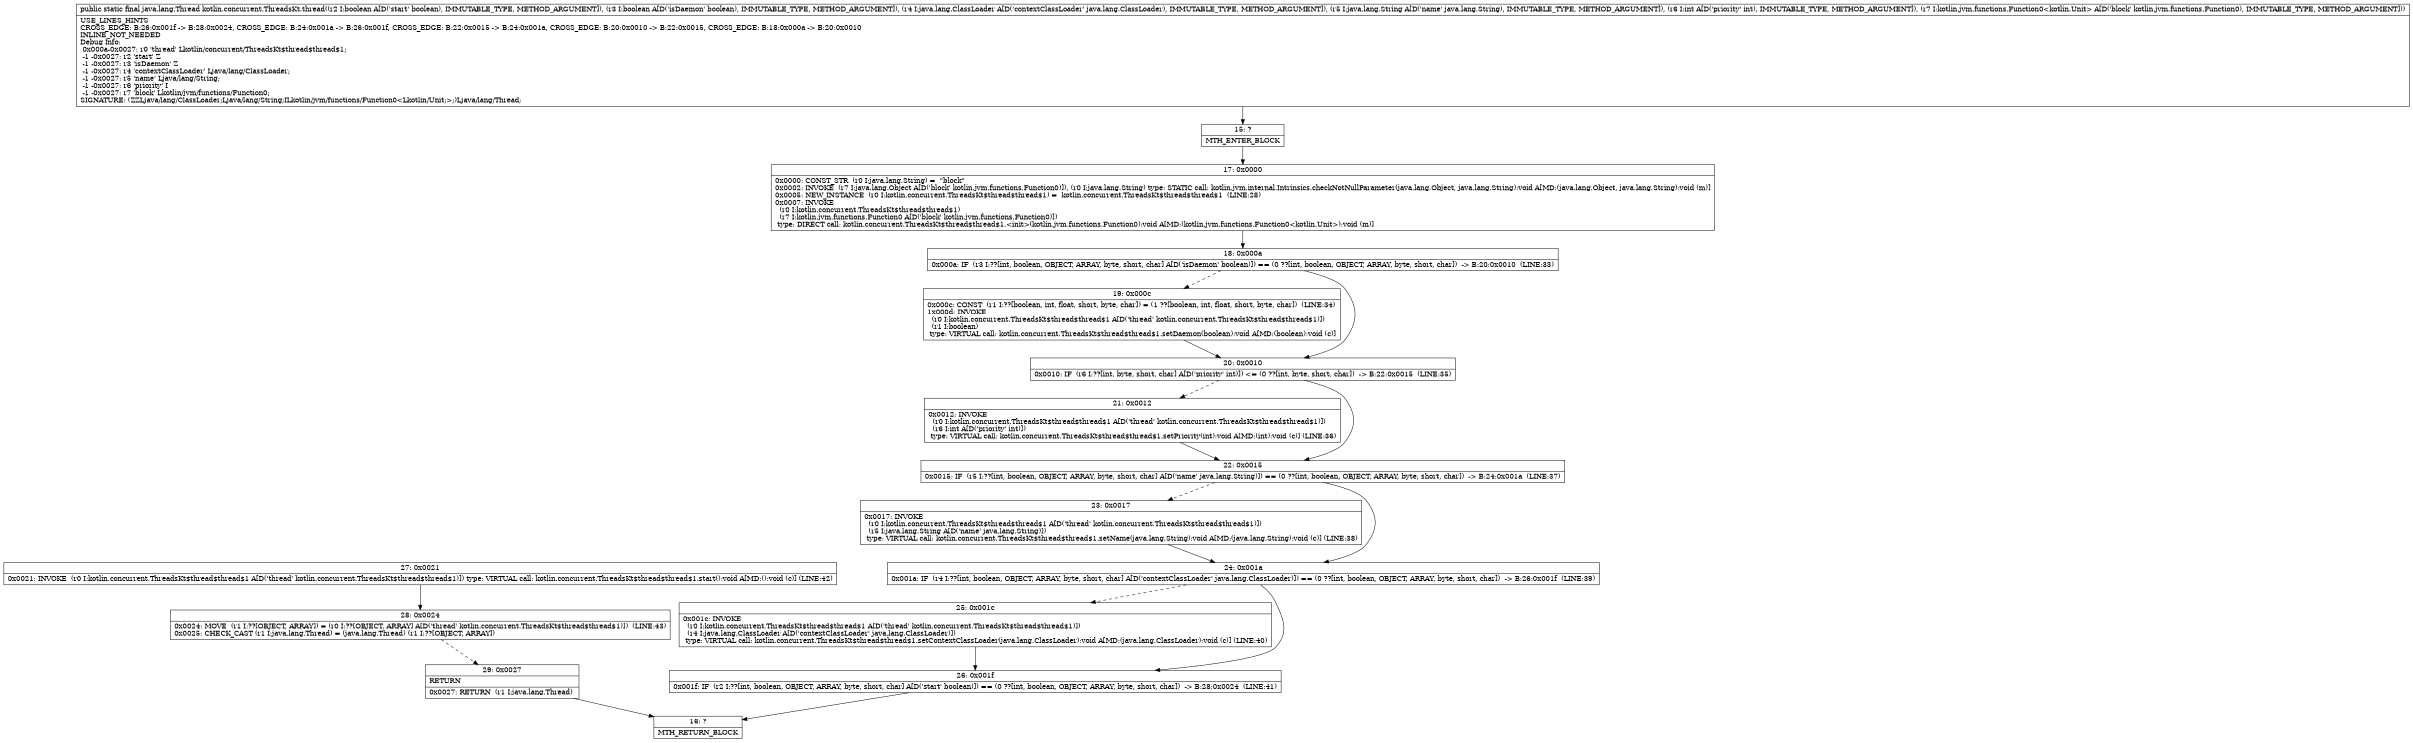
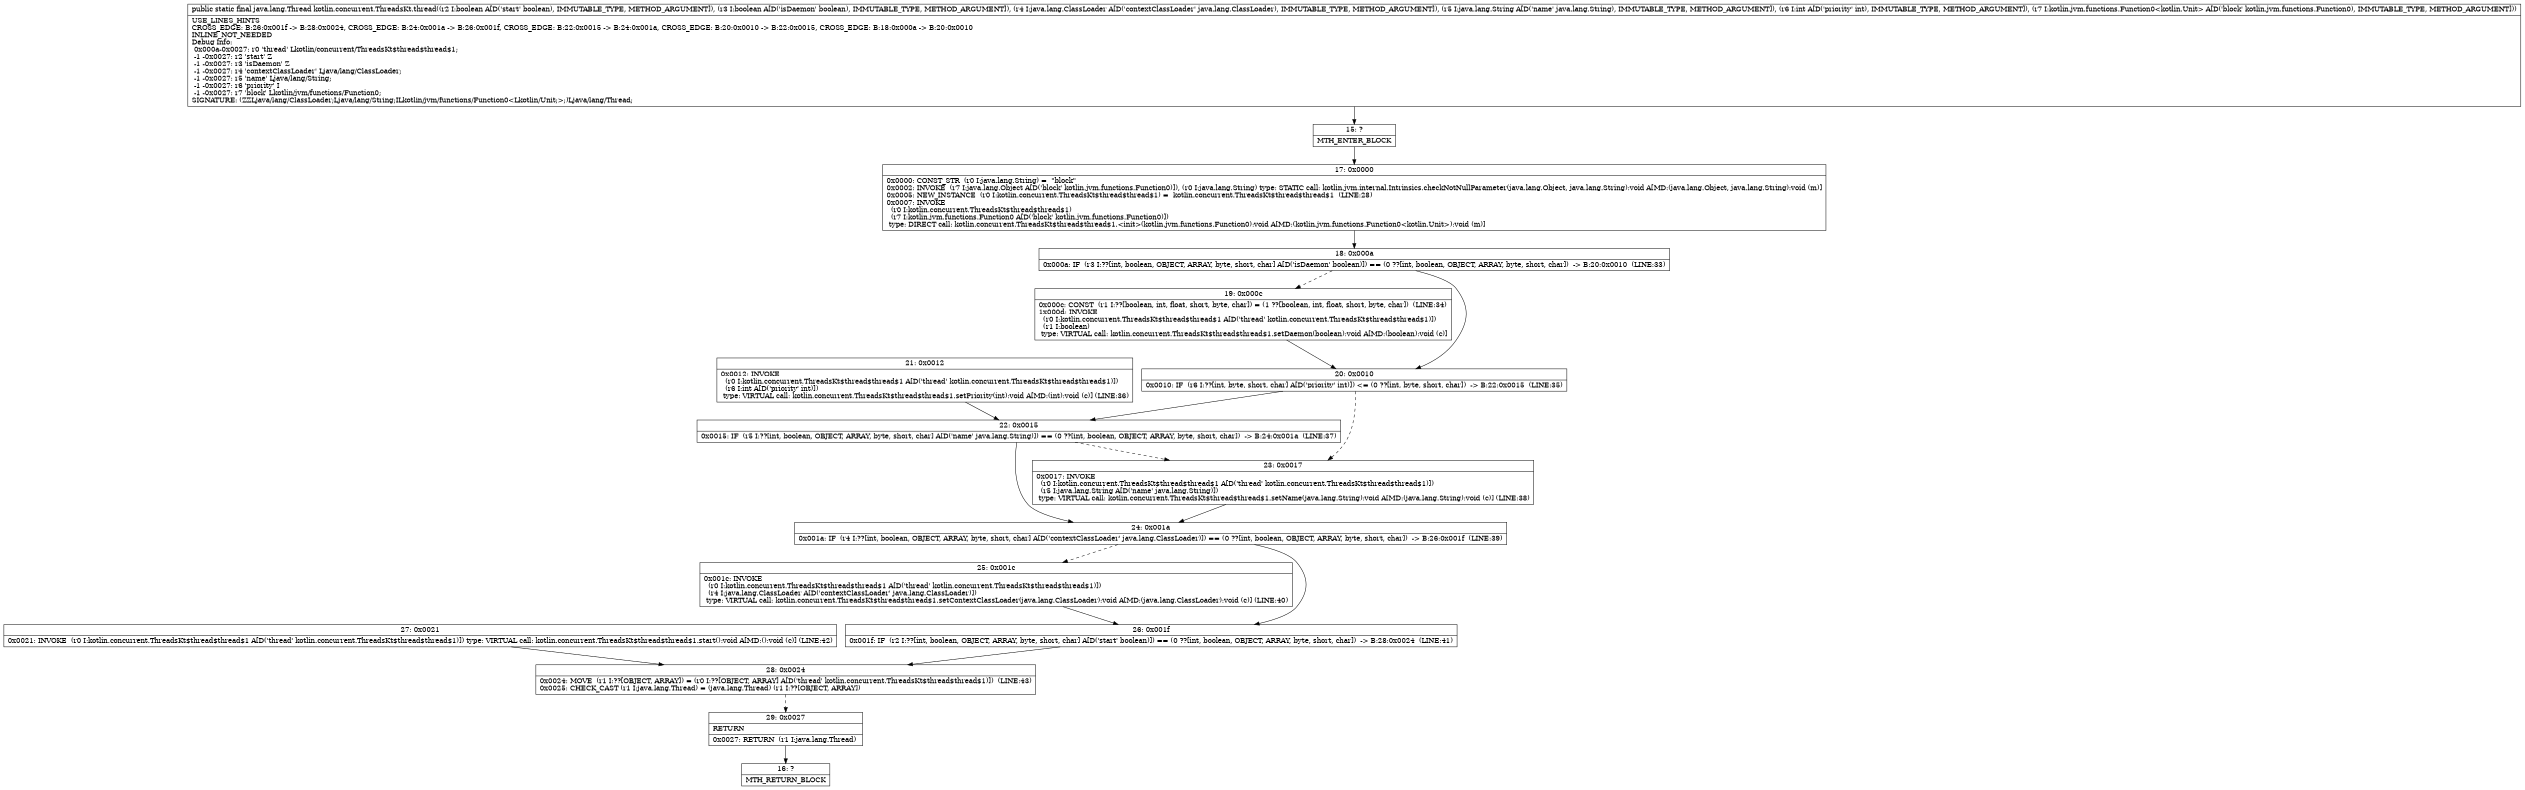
(1202, 388) -> (1352, 427)
(828, 706) -> (986, 656)
